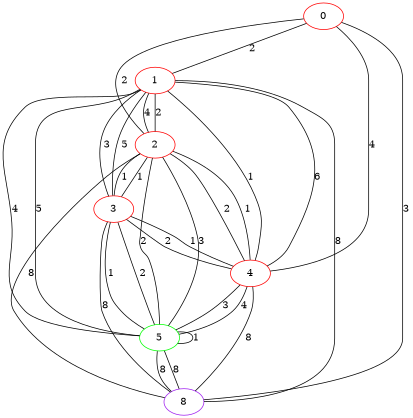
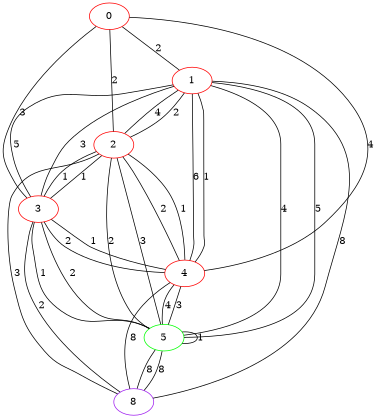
(32, 273) -> (18, 273)
(403, 273) -> (23, 103)
(106, 306) -> (42, 306)
